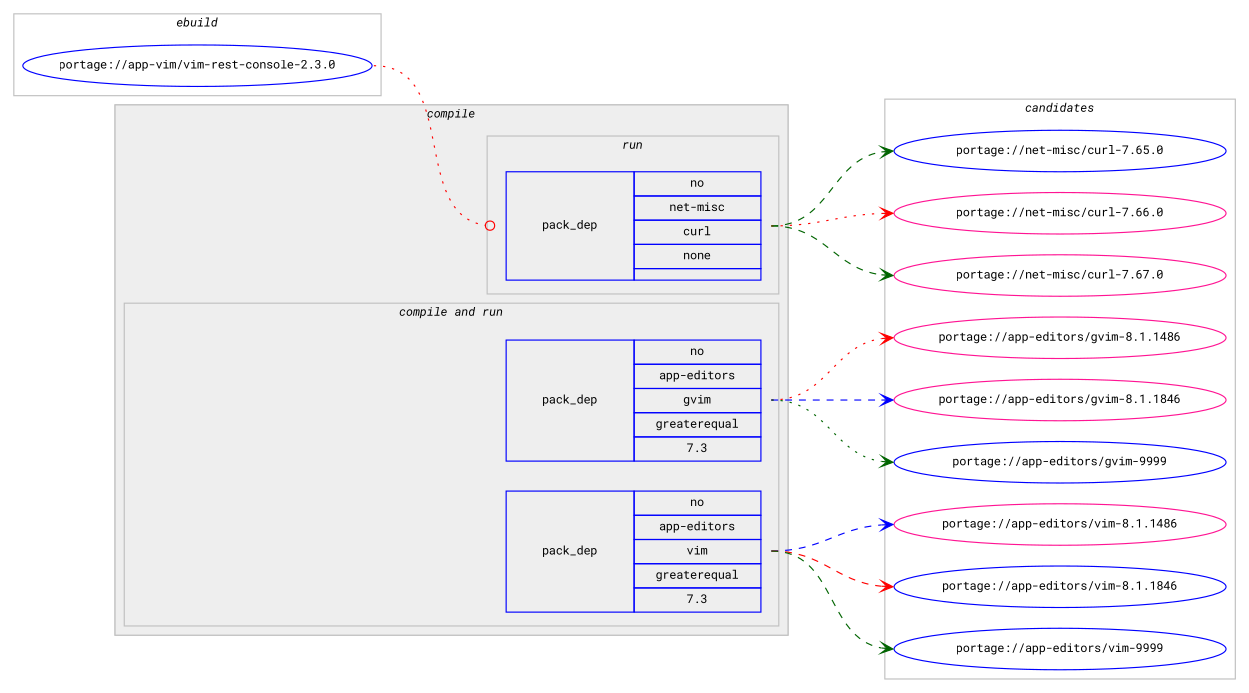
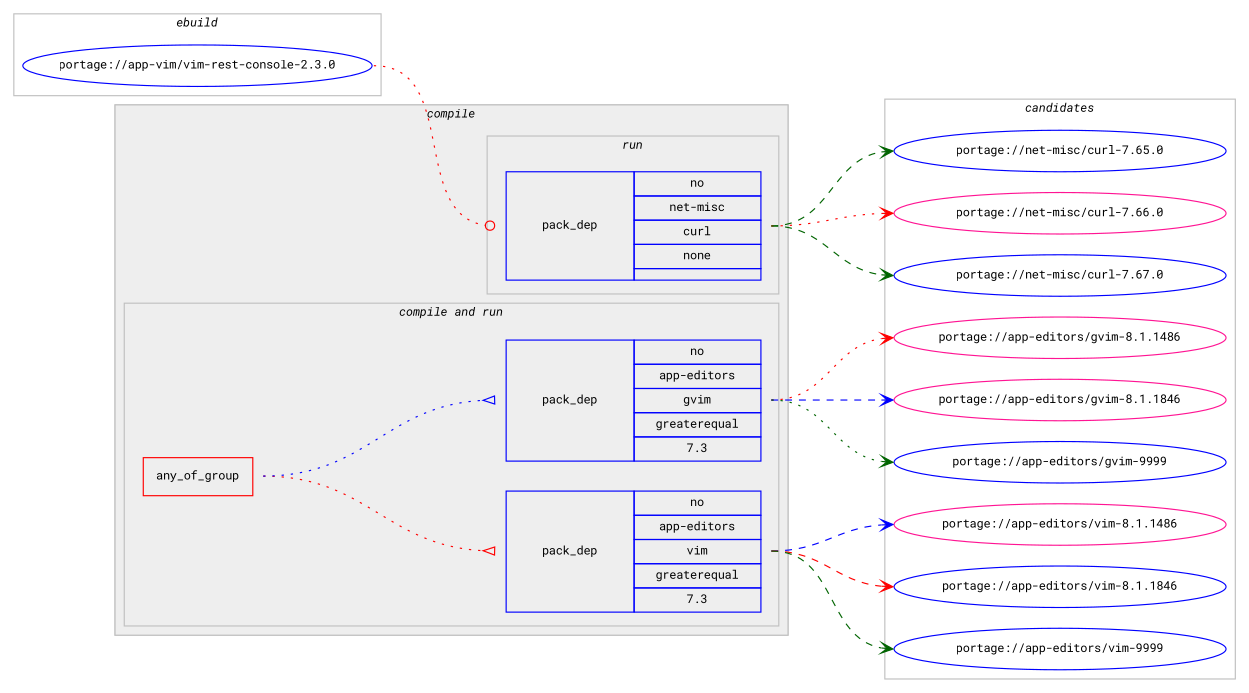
(1060, 276) -> (1060, 276)
none -> (197, 476)
